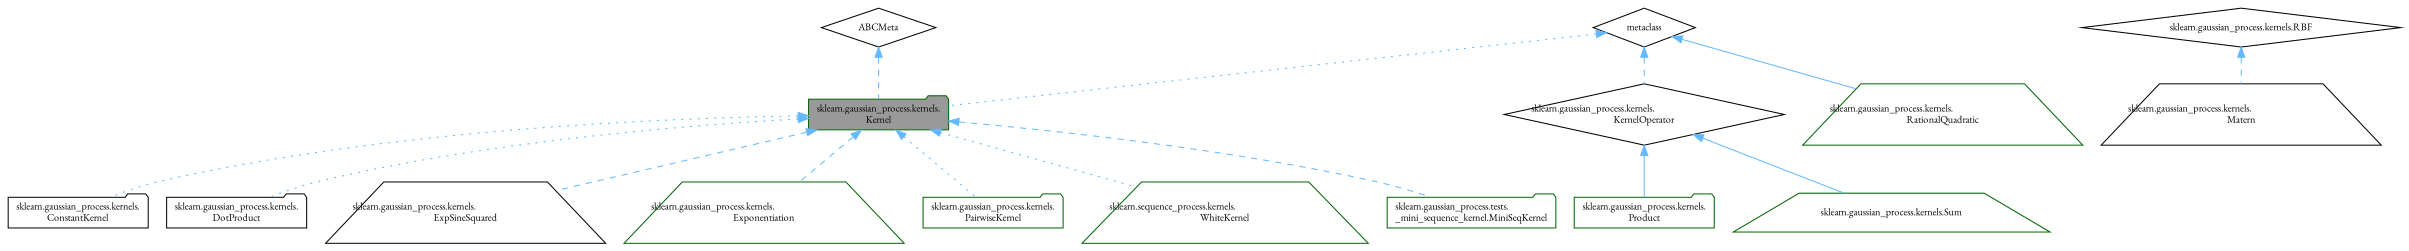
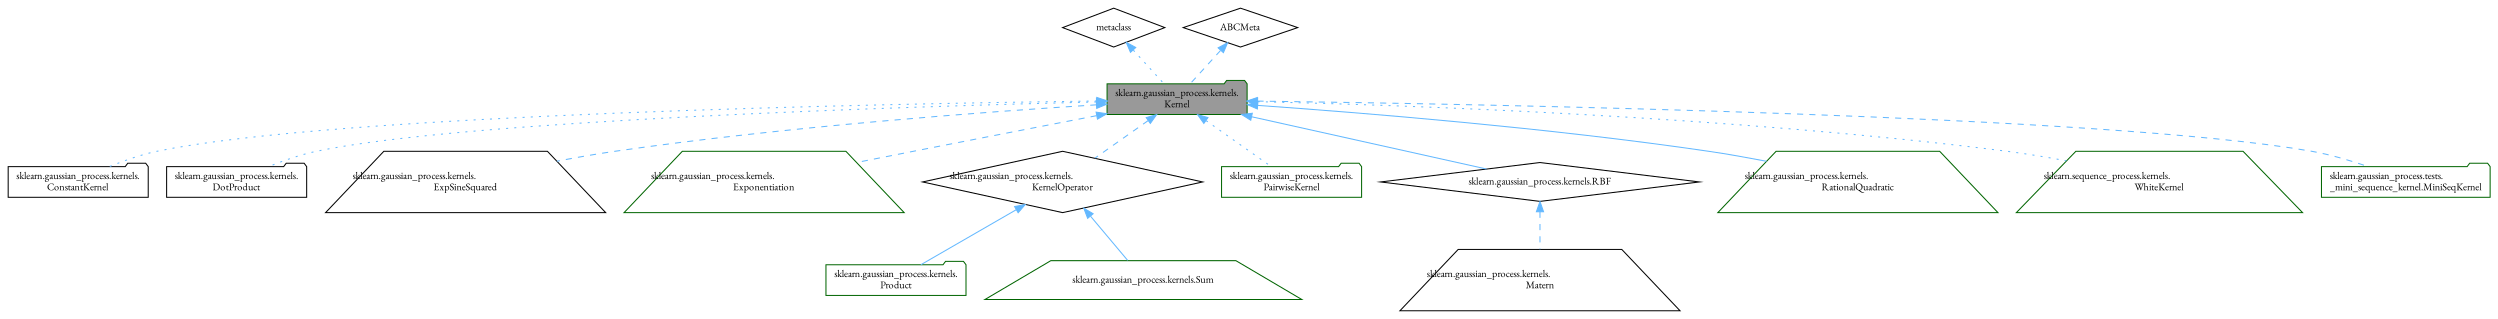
(1769, 64) -> (1513, 127)
(1644, 71) -> (1122, 139)
none -> (1369, 143)
